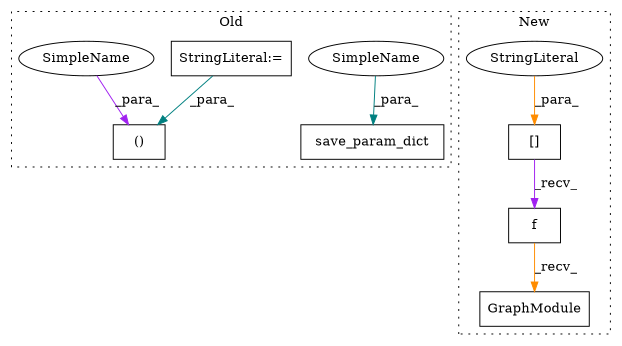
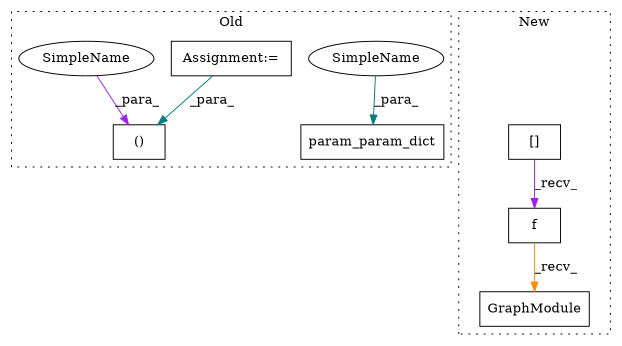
(231, 59) -> (231, 59)
(535, 59) -> none
(372, 142) -> (372, 142)
